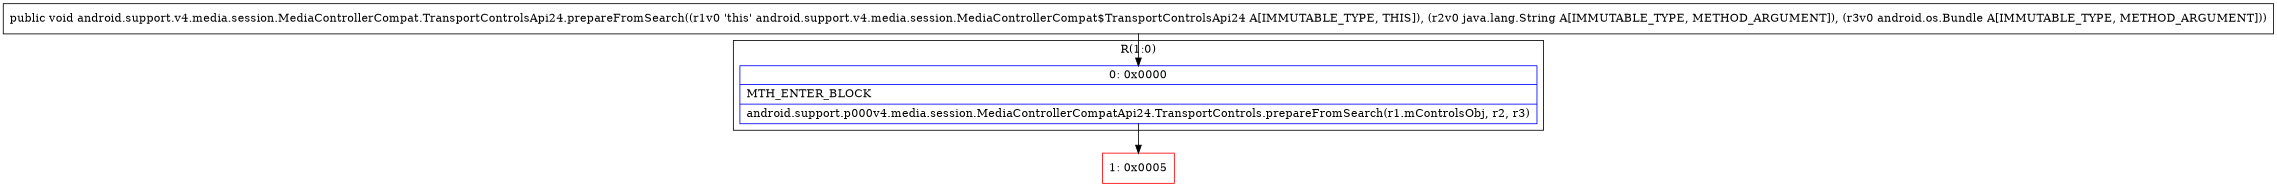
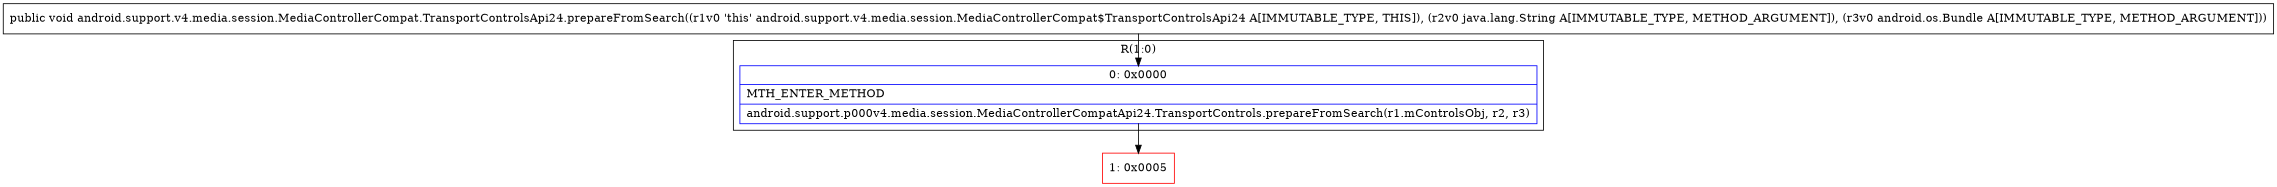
(809, 94) -> (816, 94)
